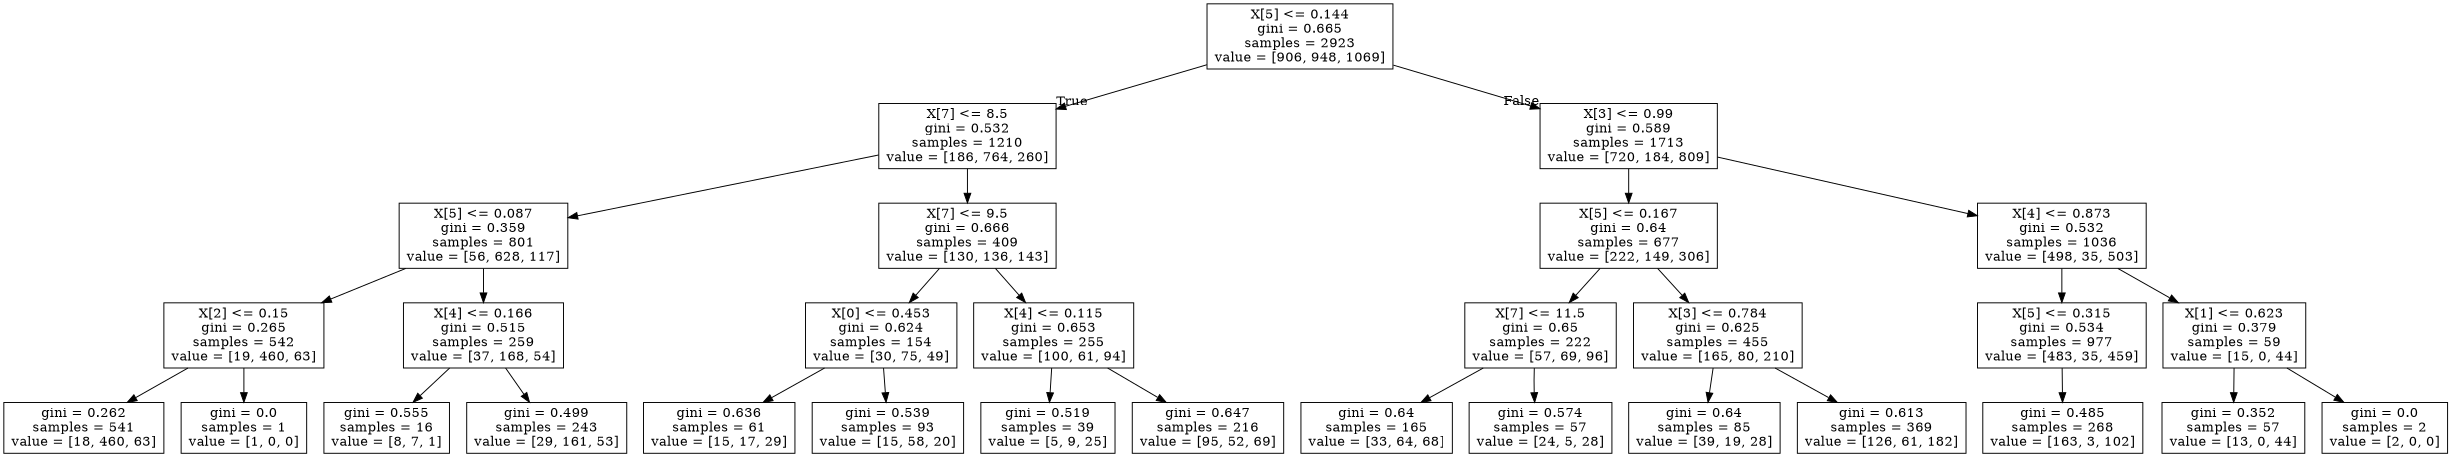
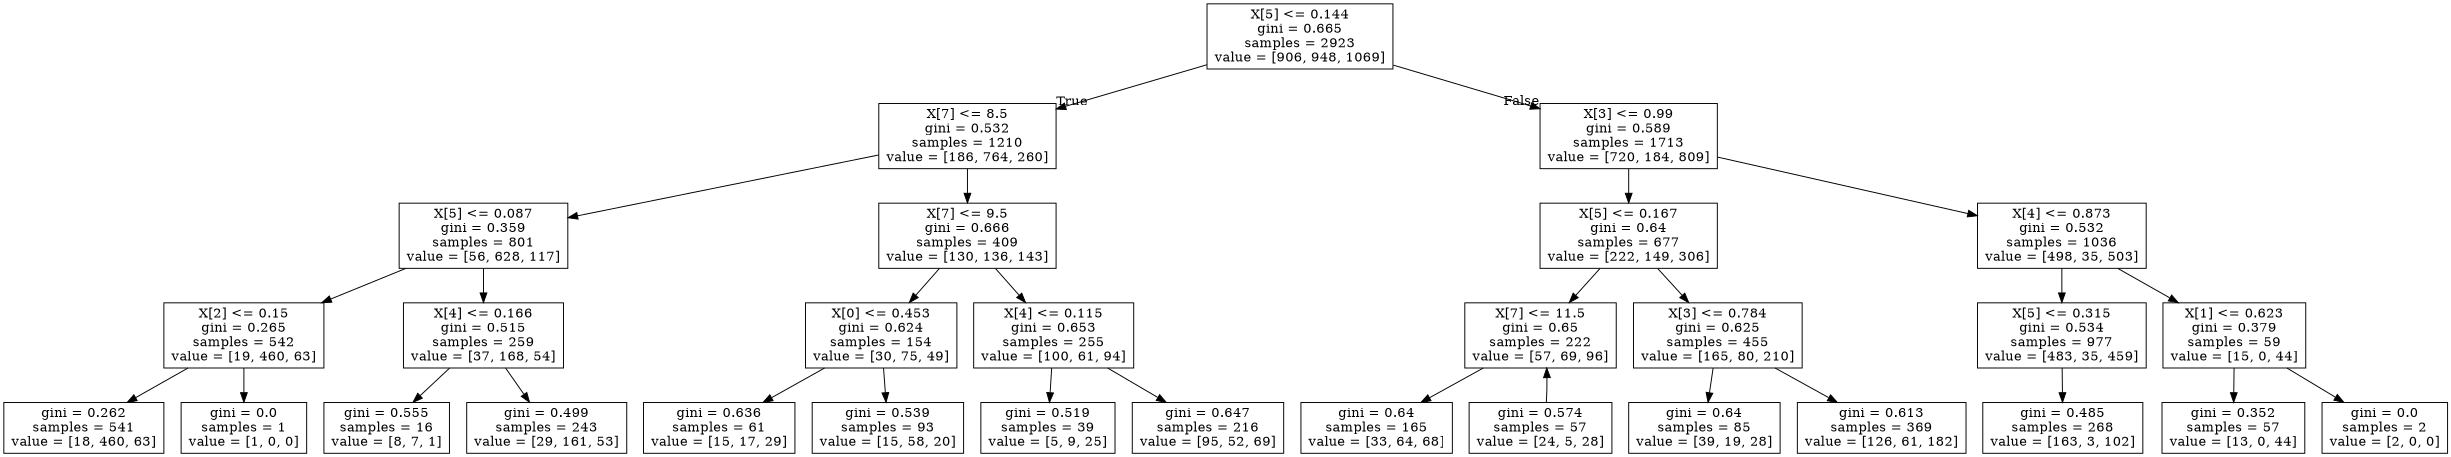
(1534, 380) -> (1547, 390)
